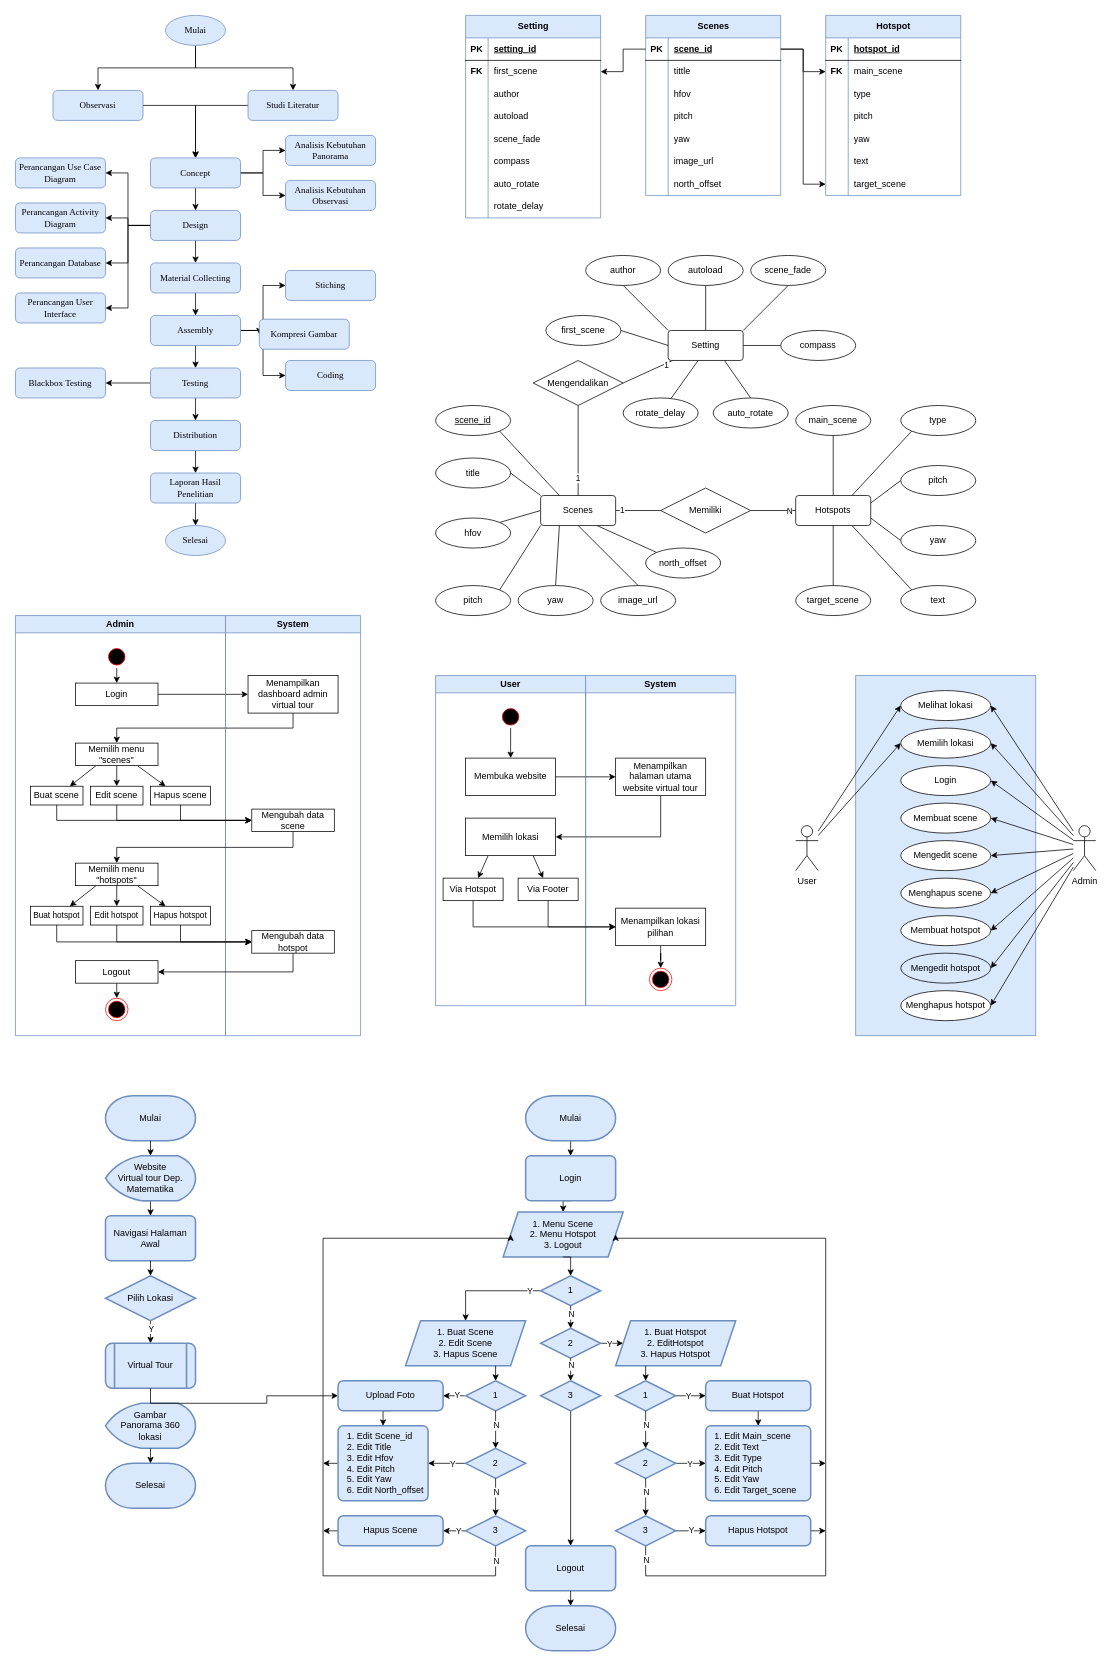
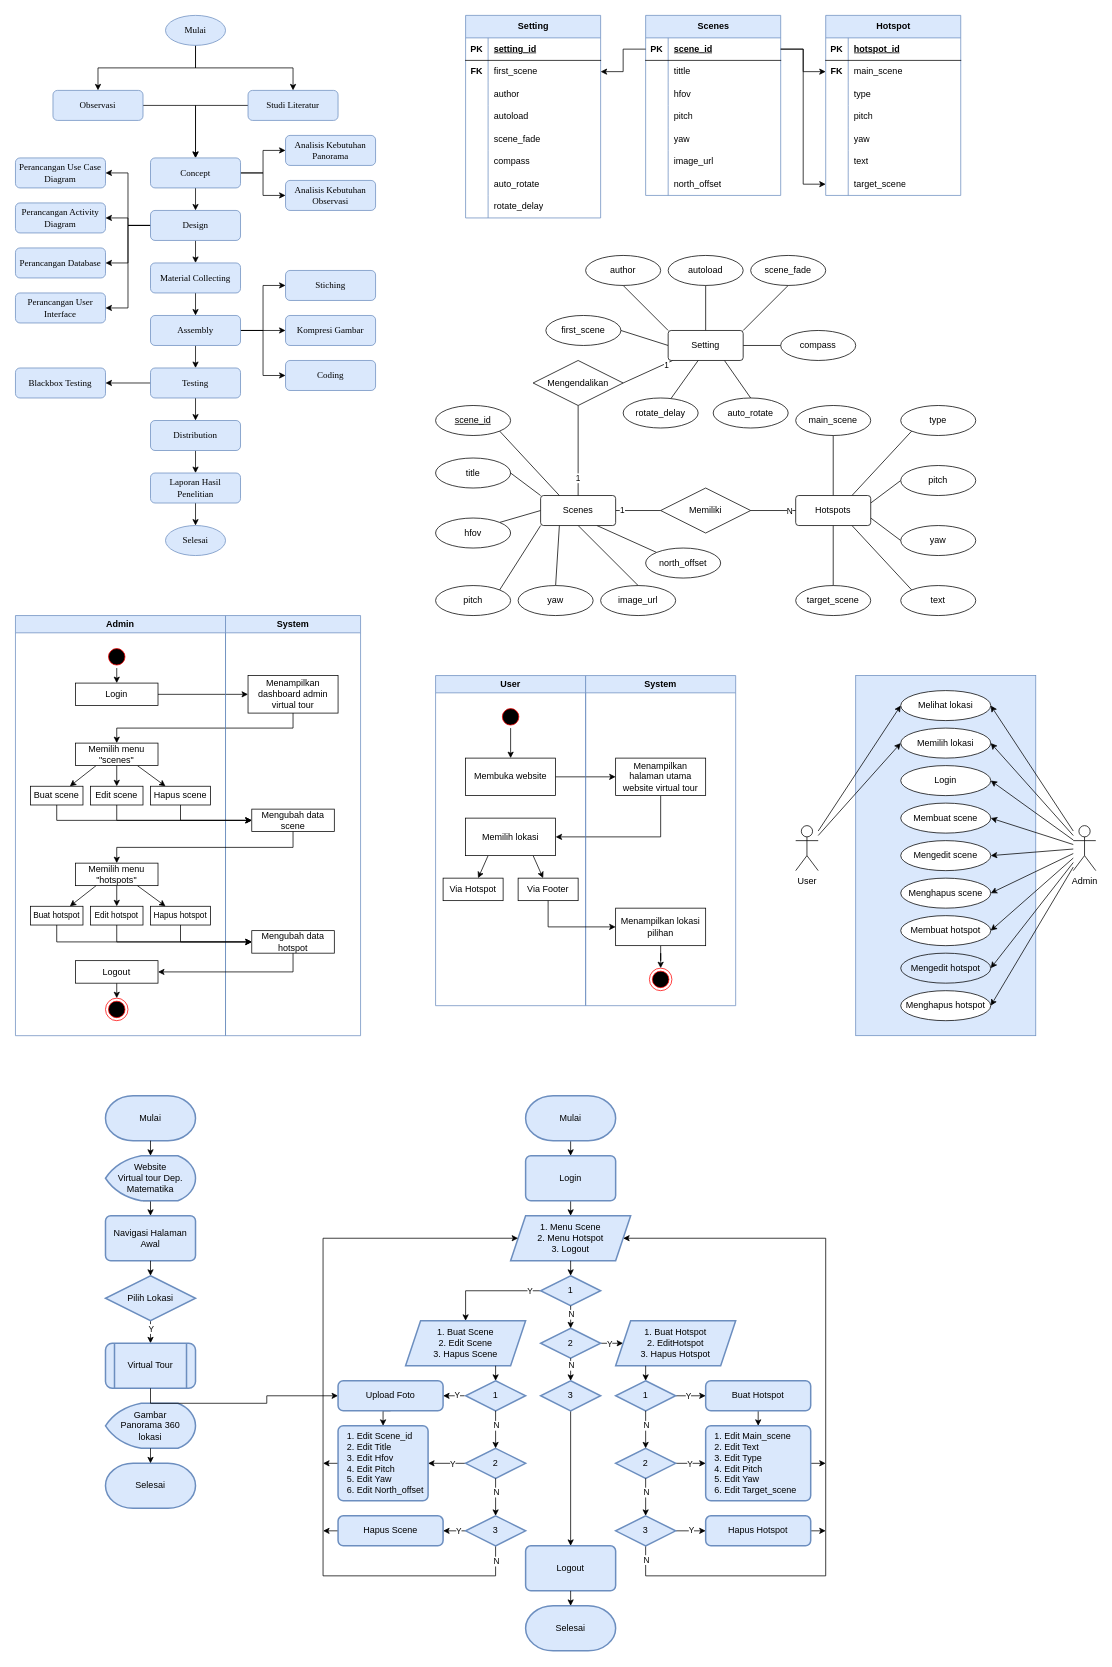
(304, 334) -> (330, 330)
(496, 927) -> none
(563, 1234) -> (570, 1238)
